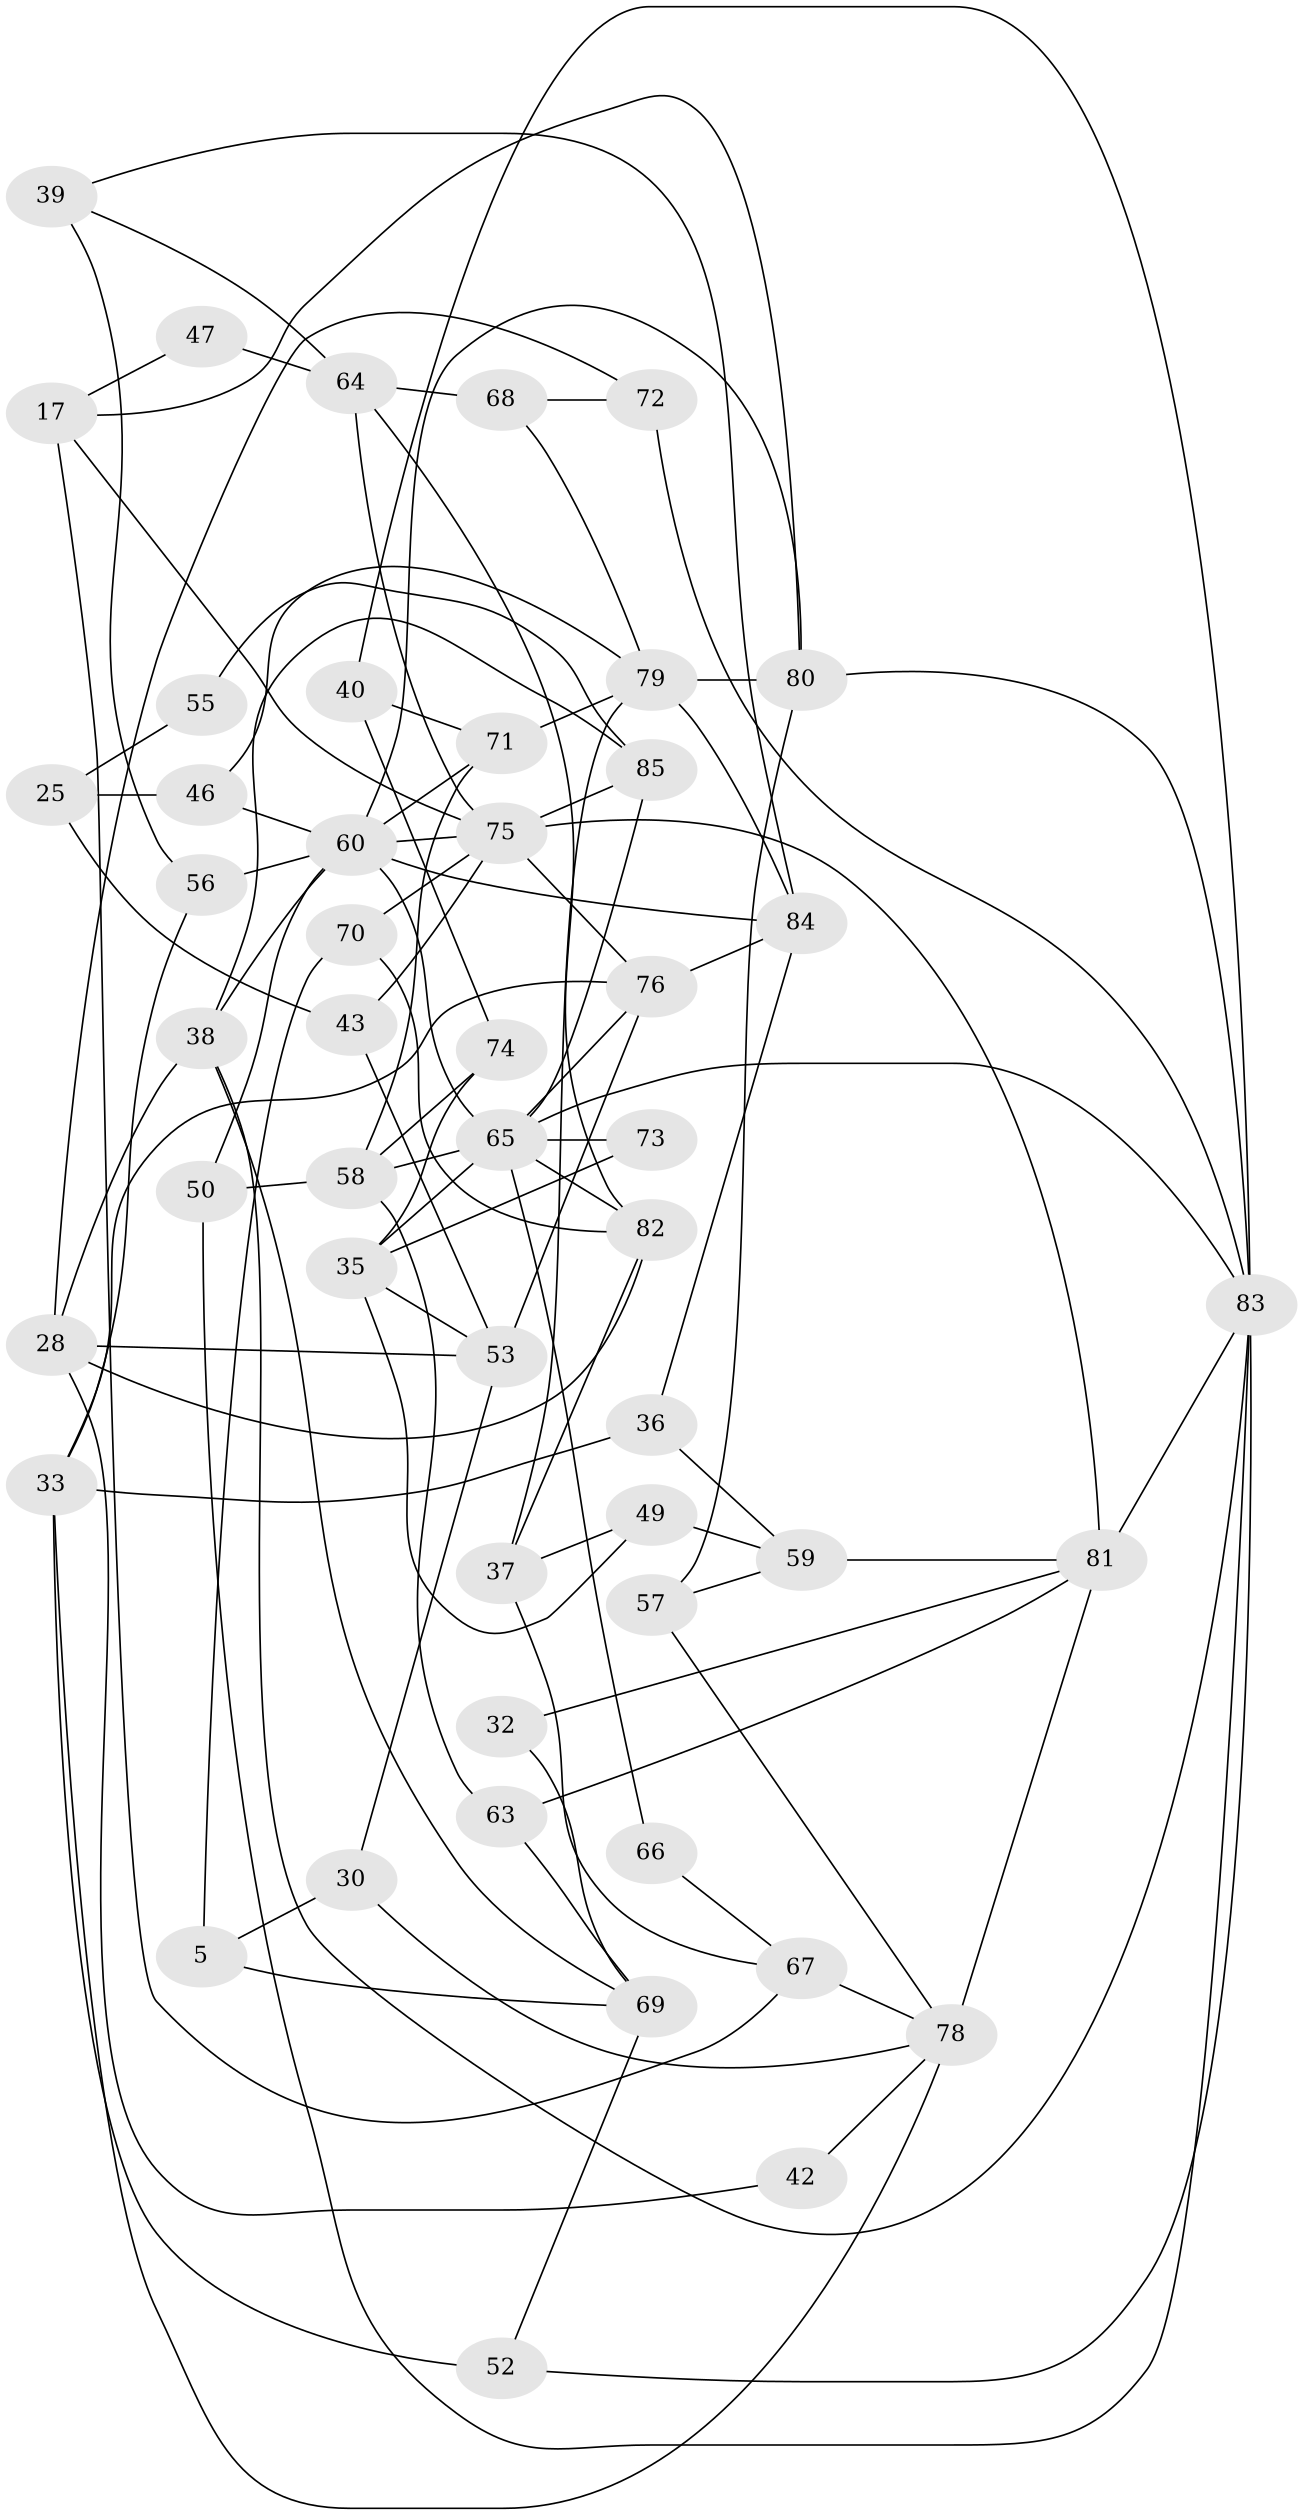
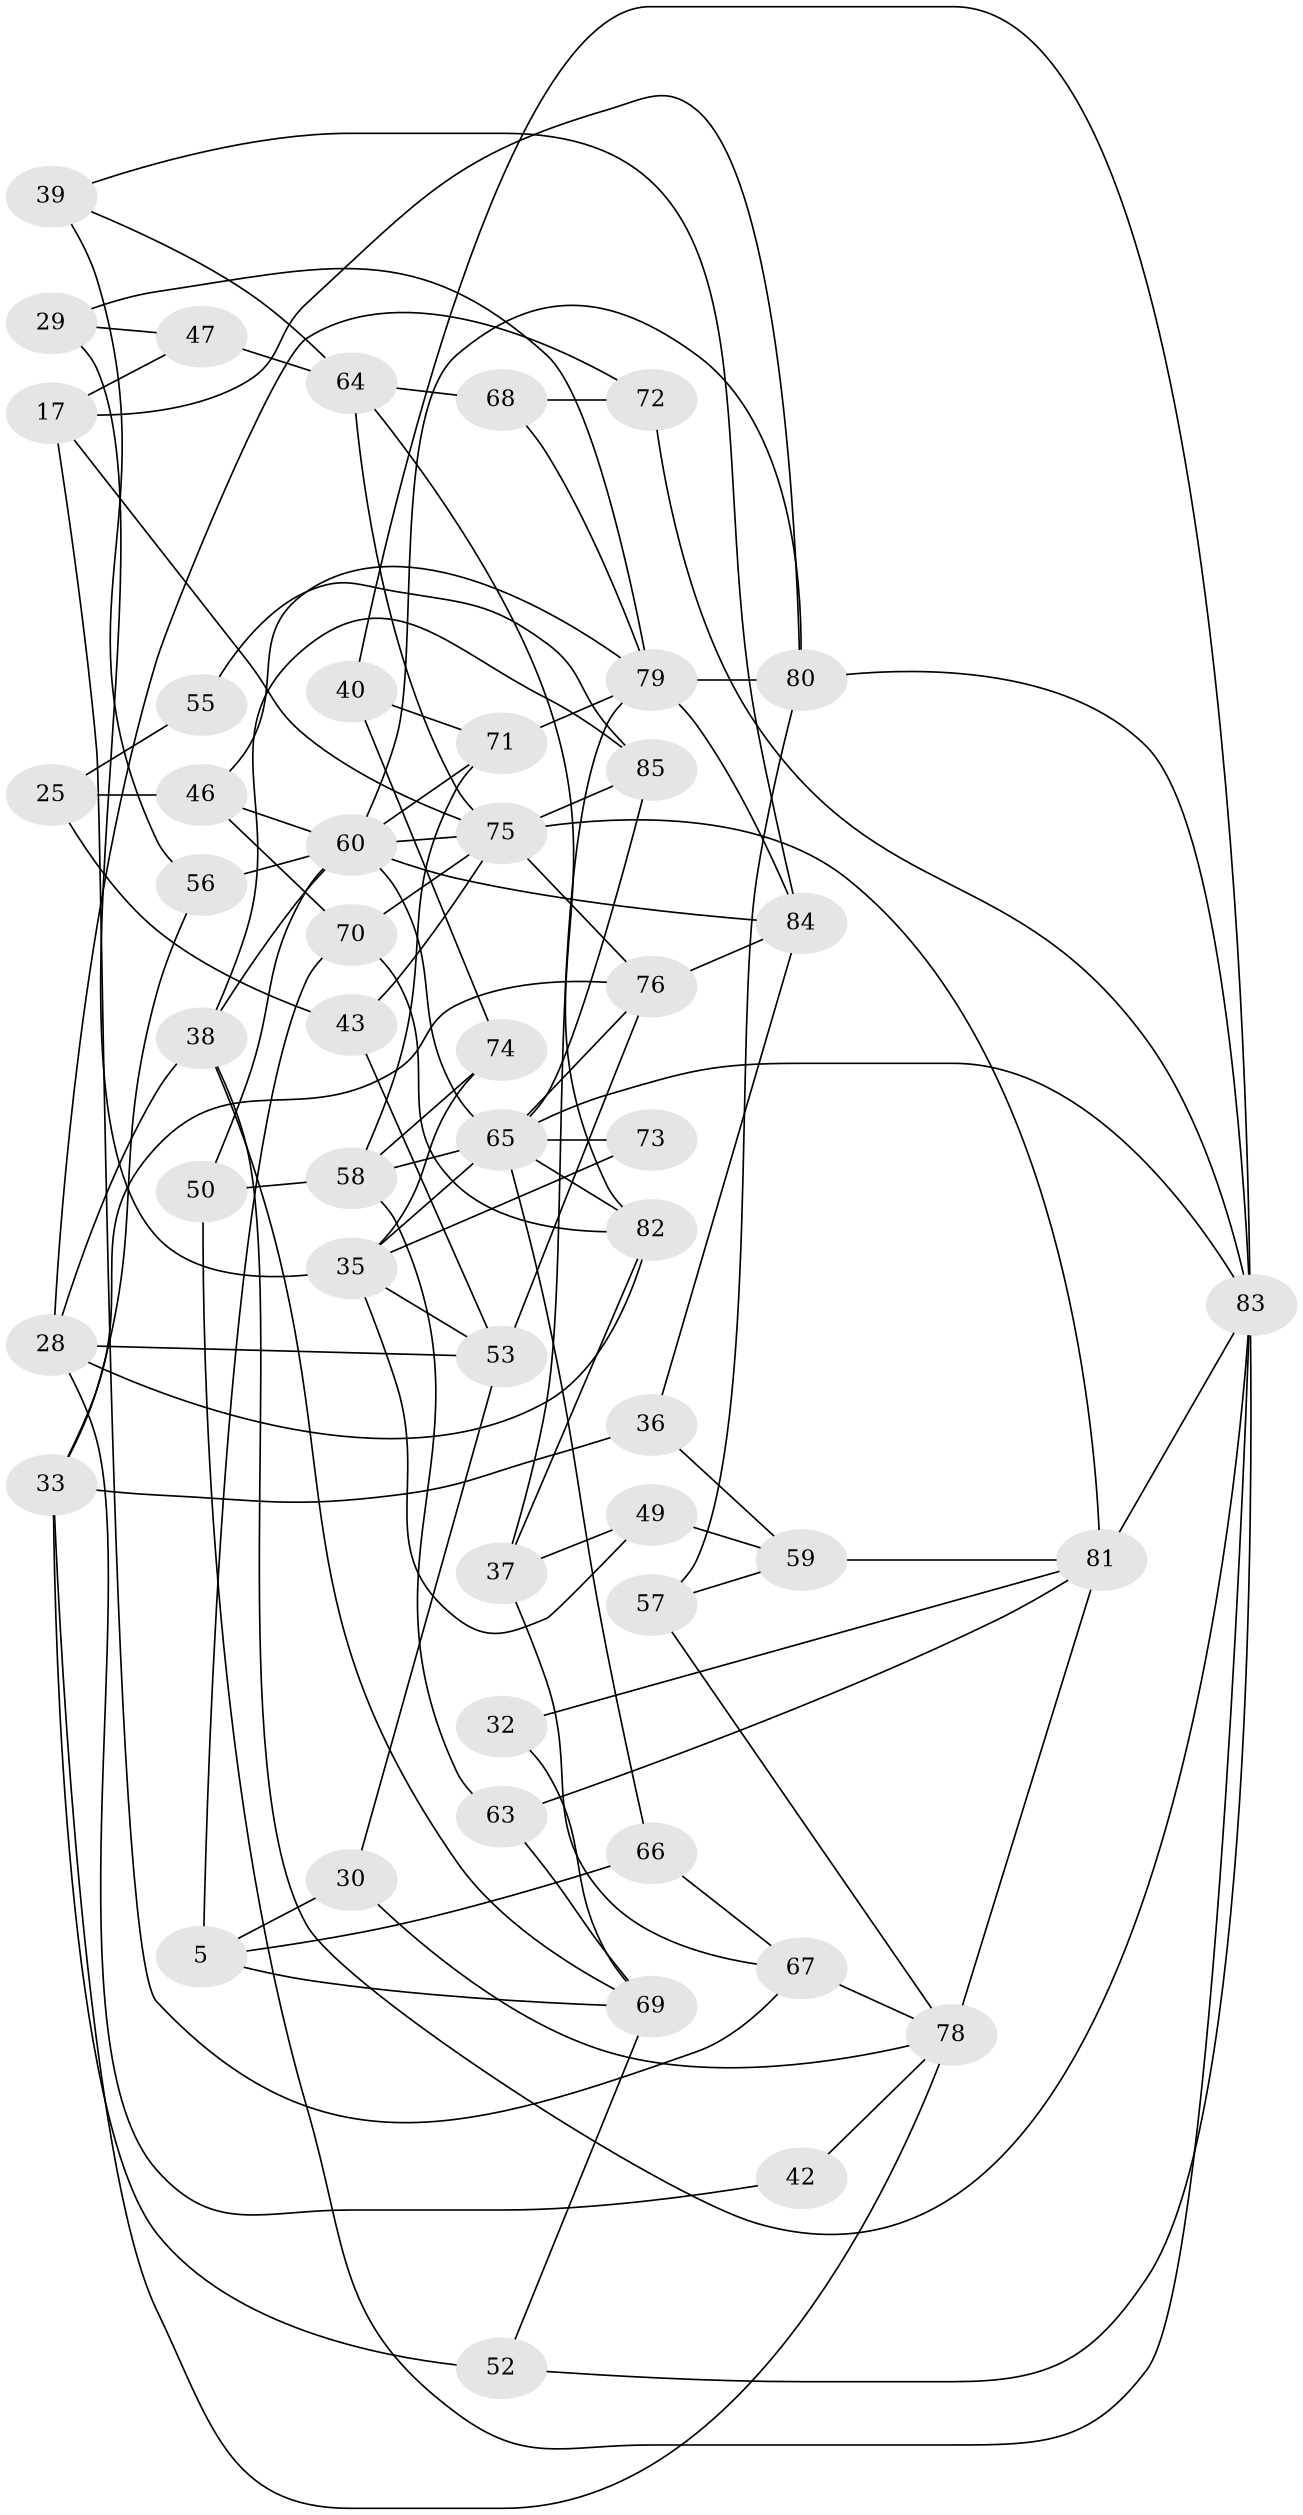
none -> (52, 323)
none -> (286, 874)
none -> (430, 1917)
